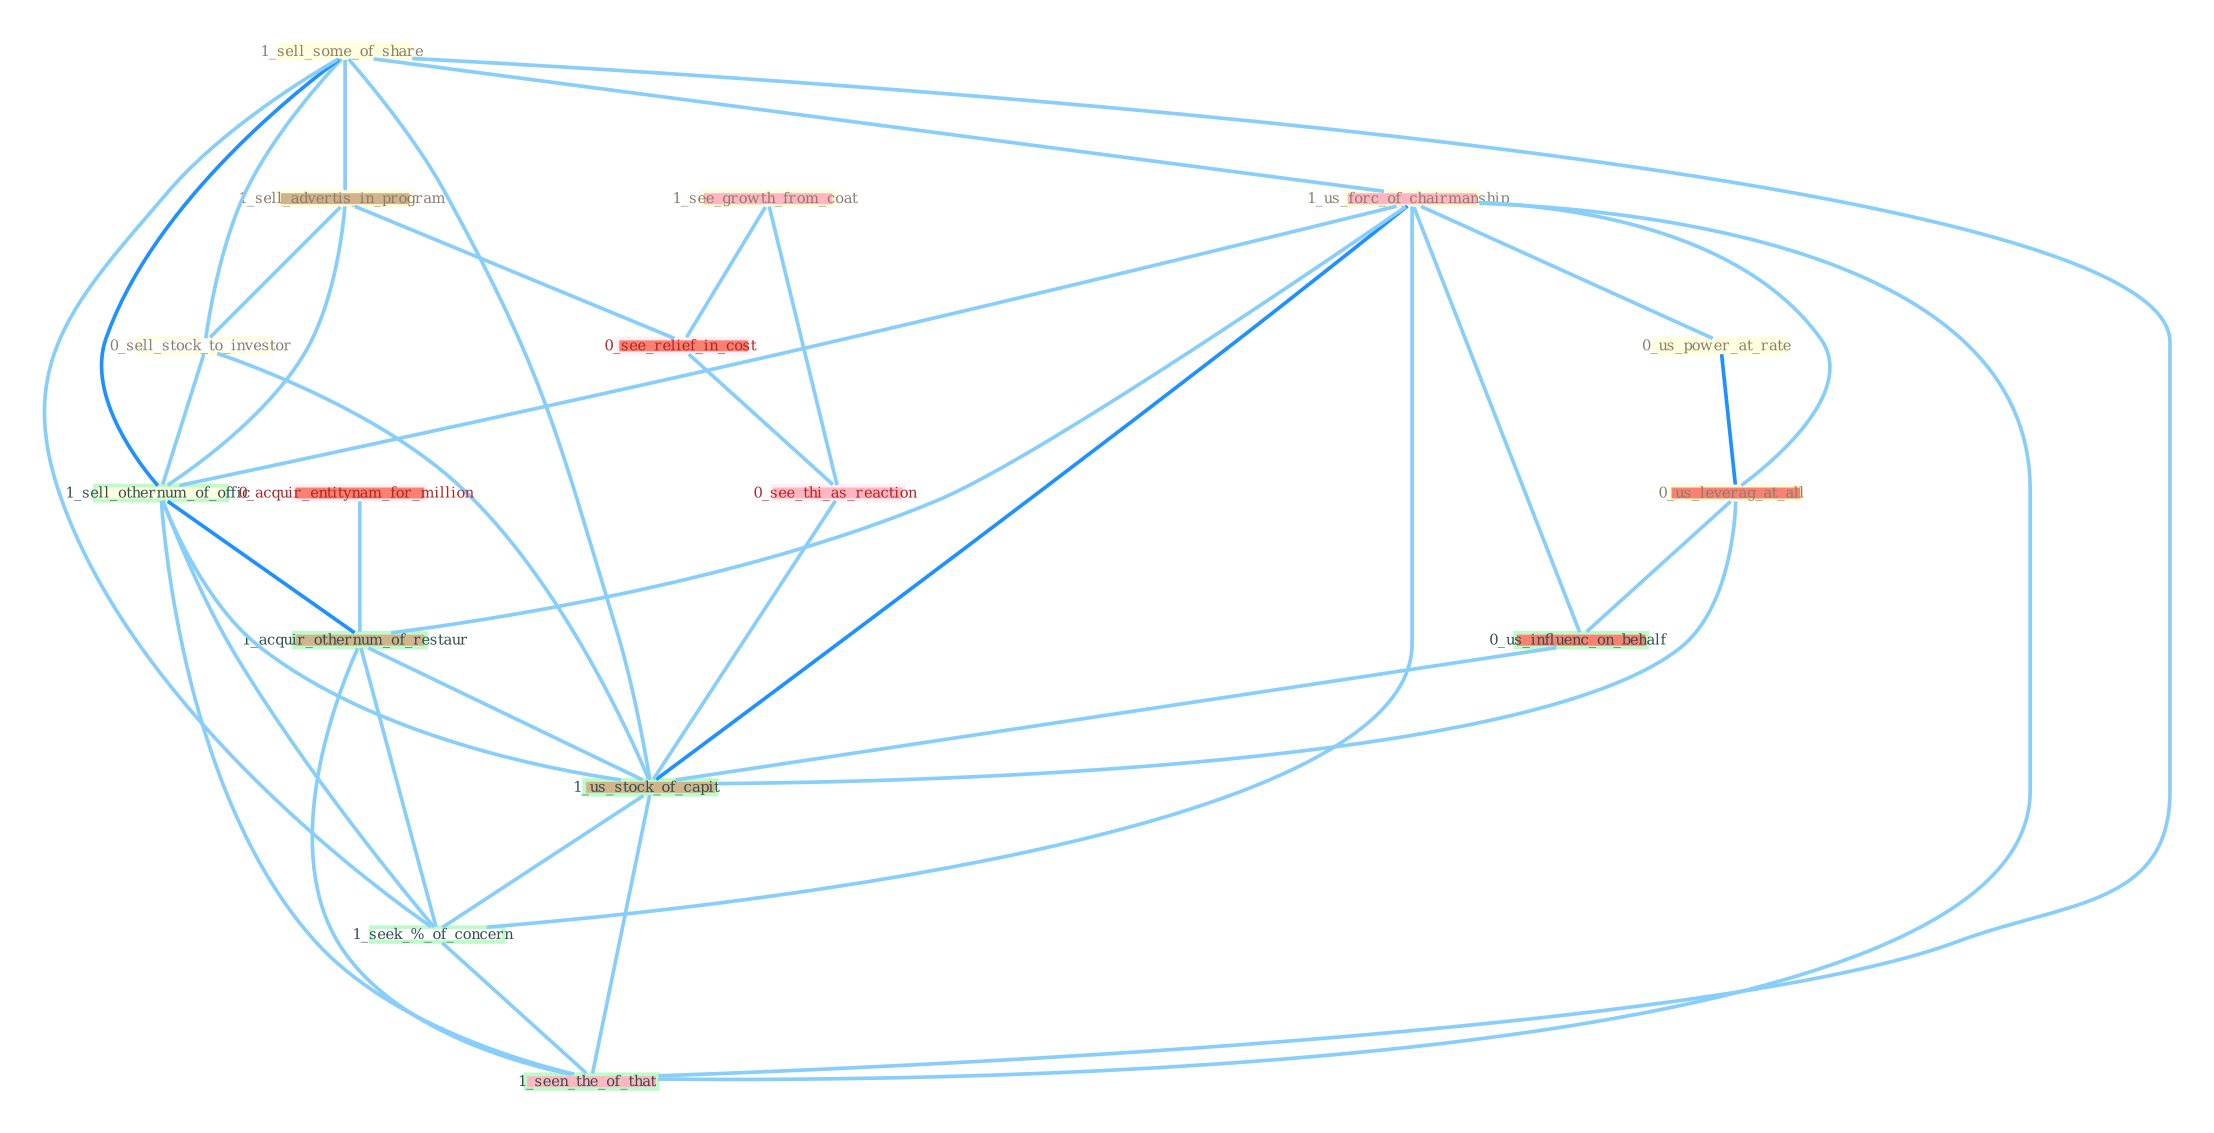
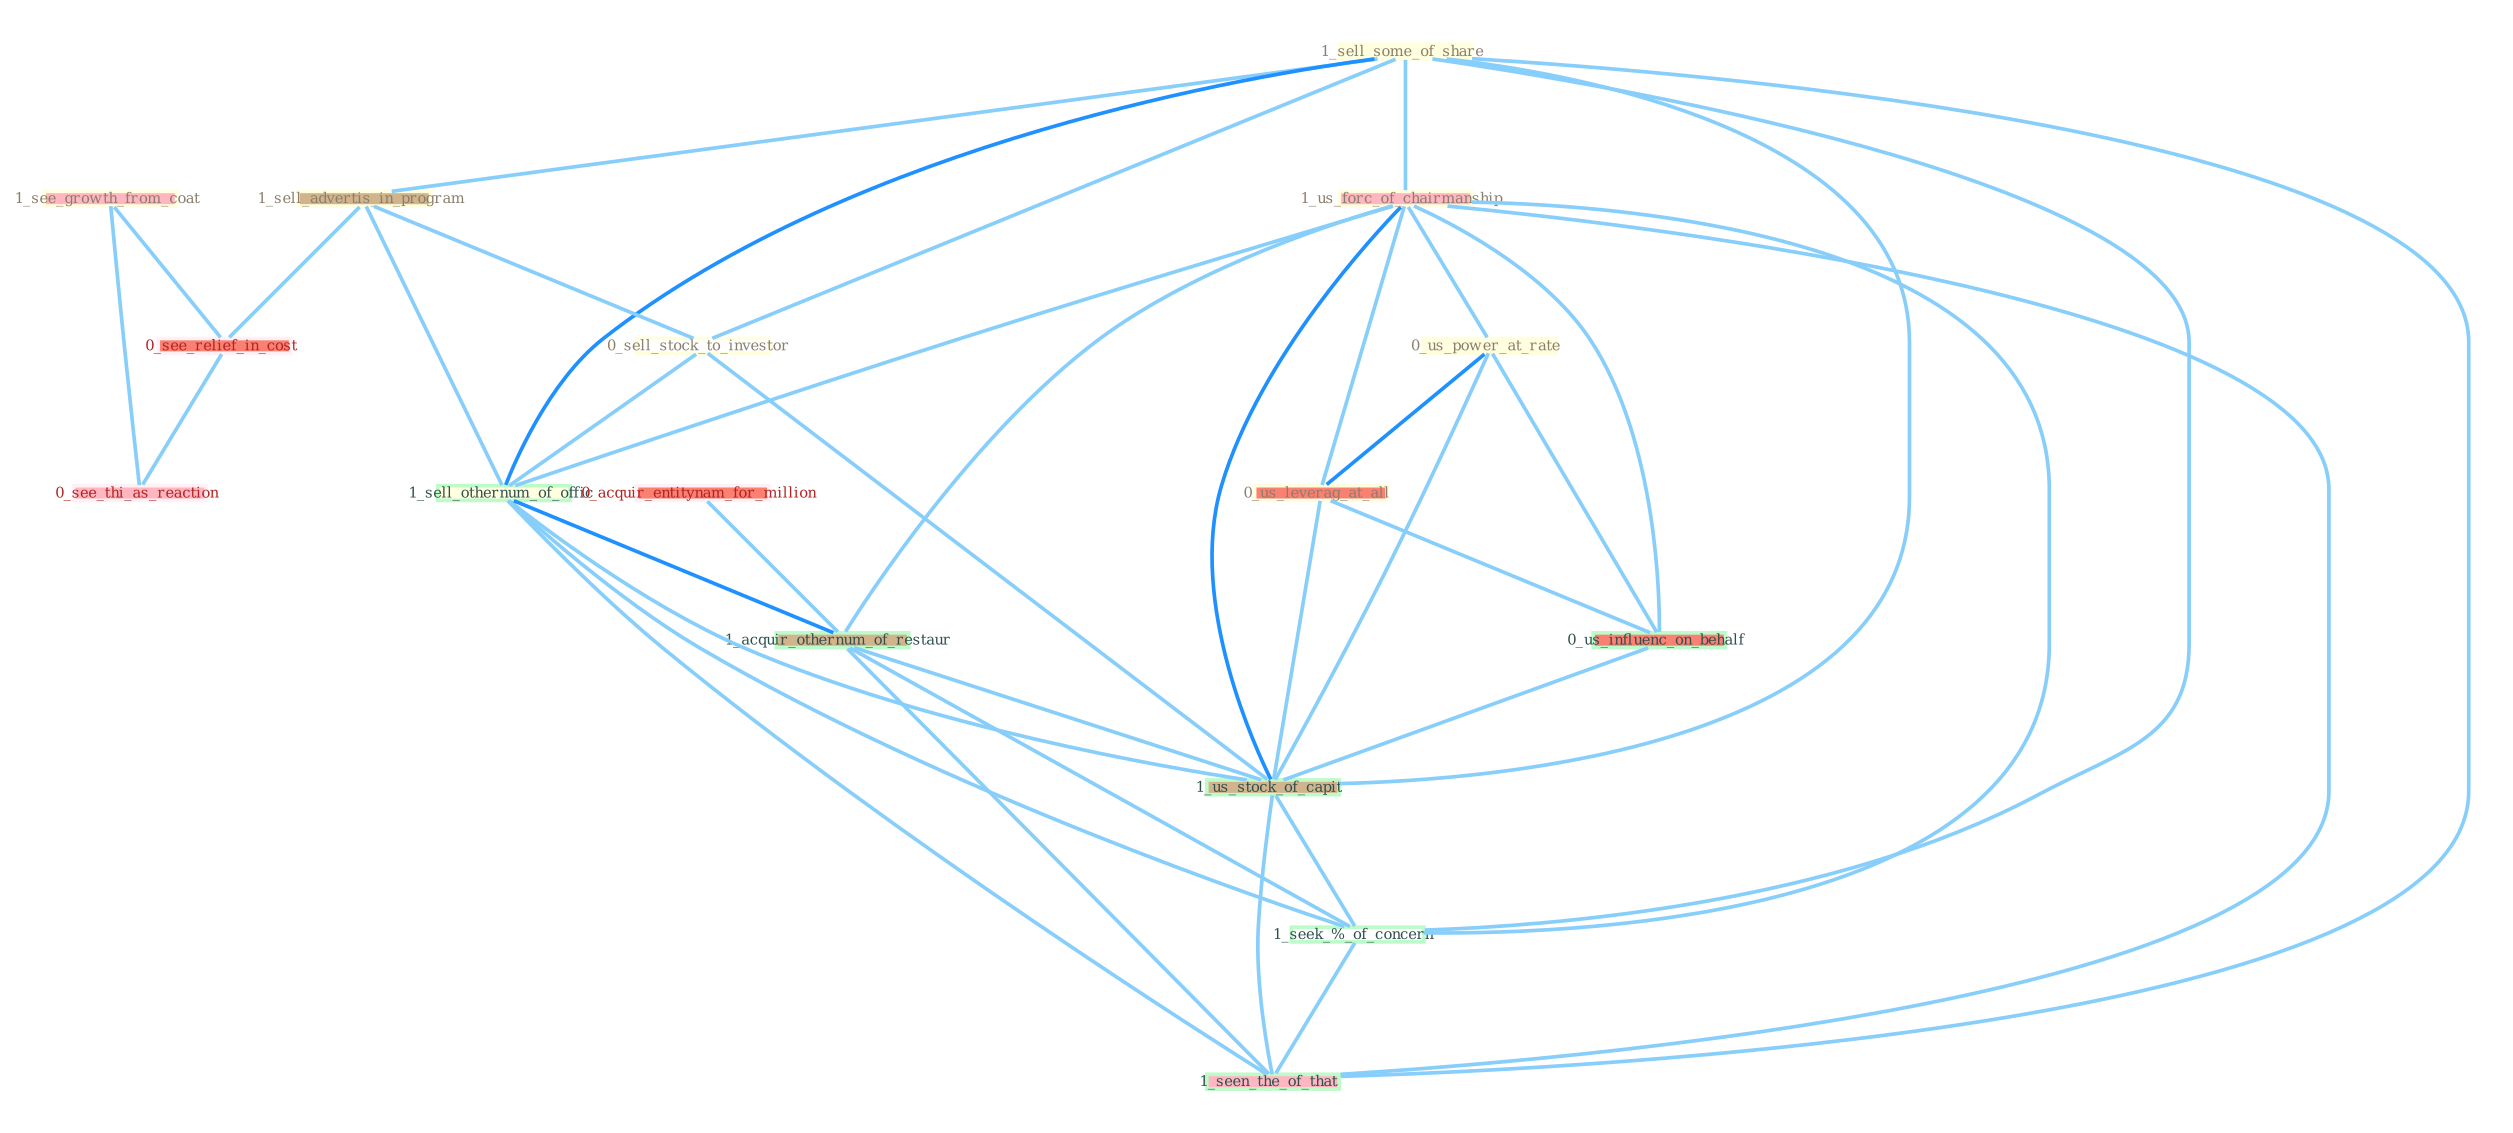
none -> (1575, 493)
(744, 640) -> (1387, 569)
